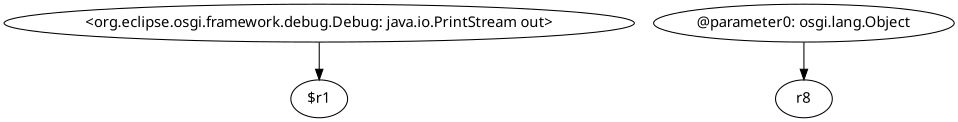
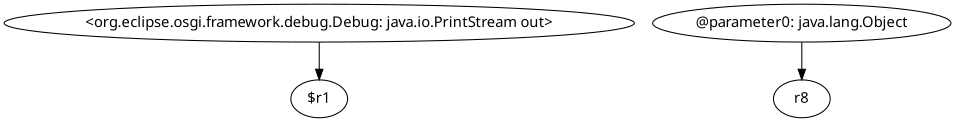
(804, 23) -> (802, 23)
